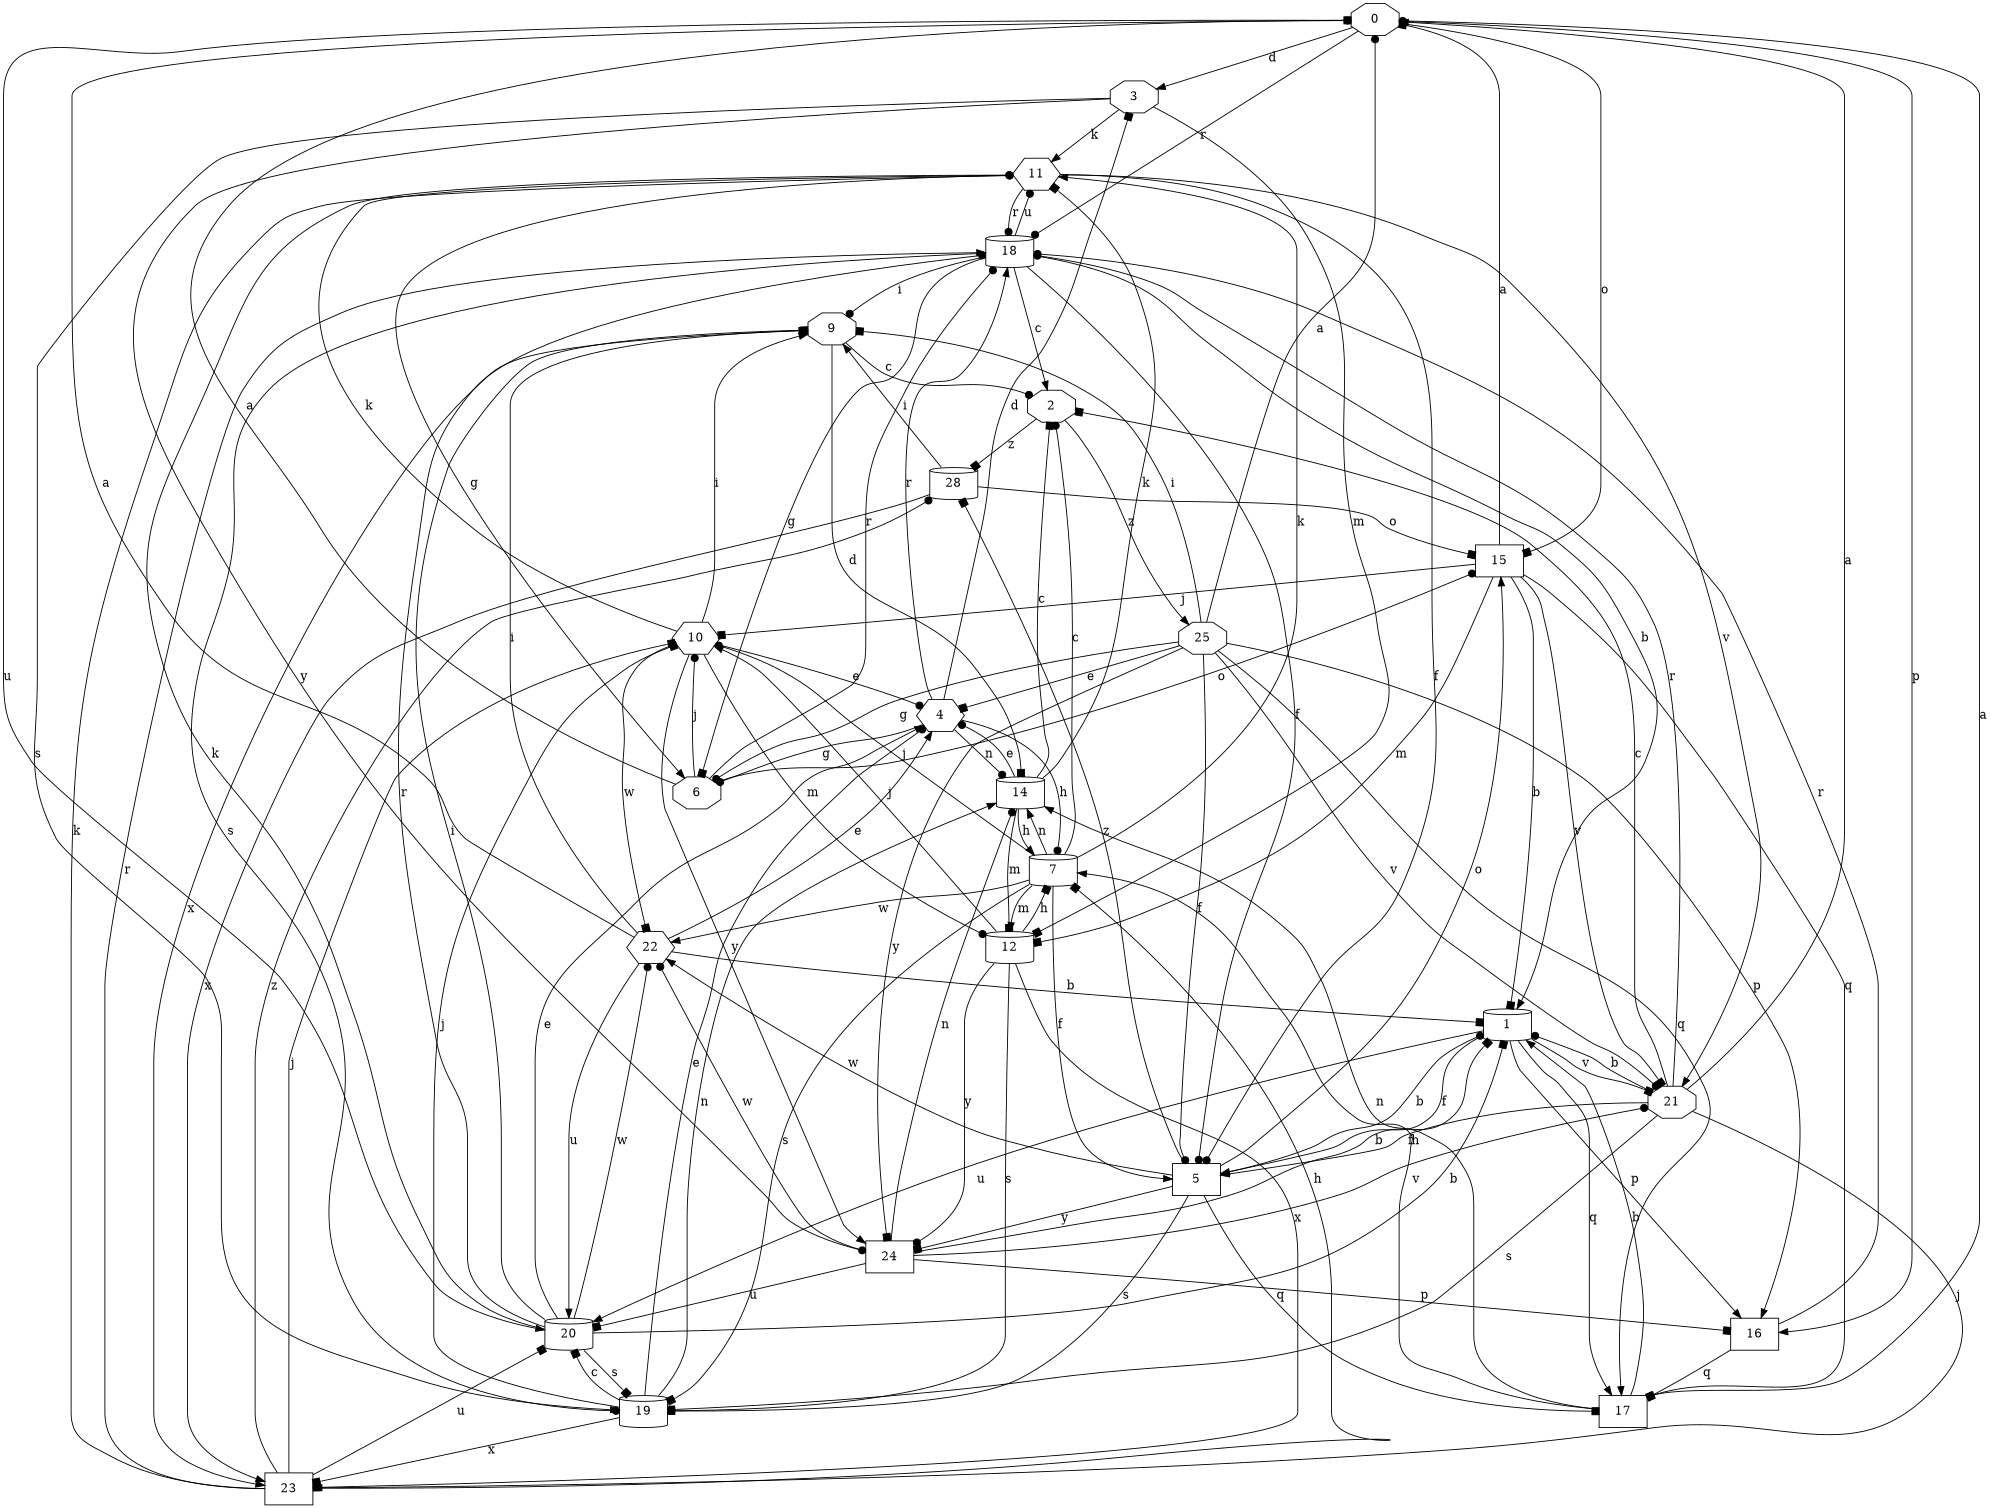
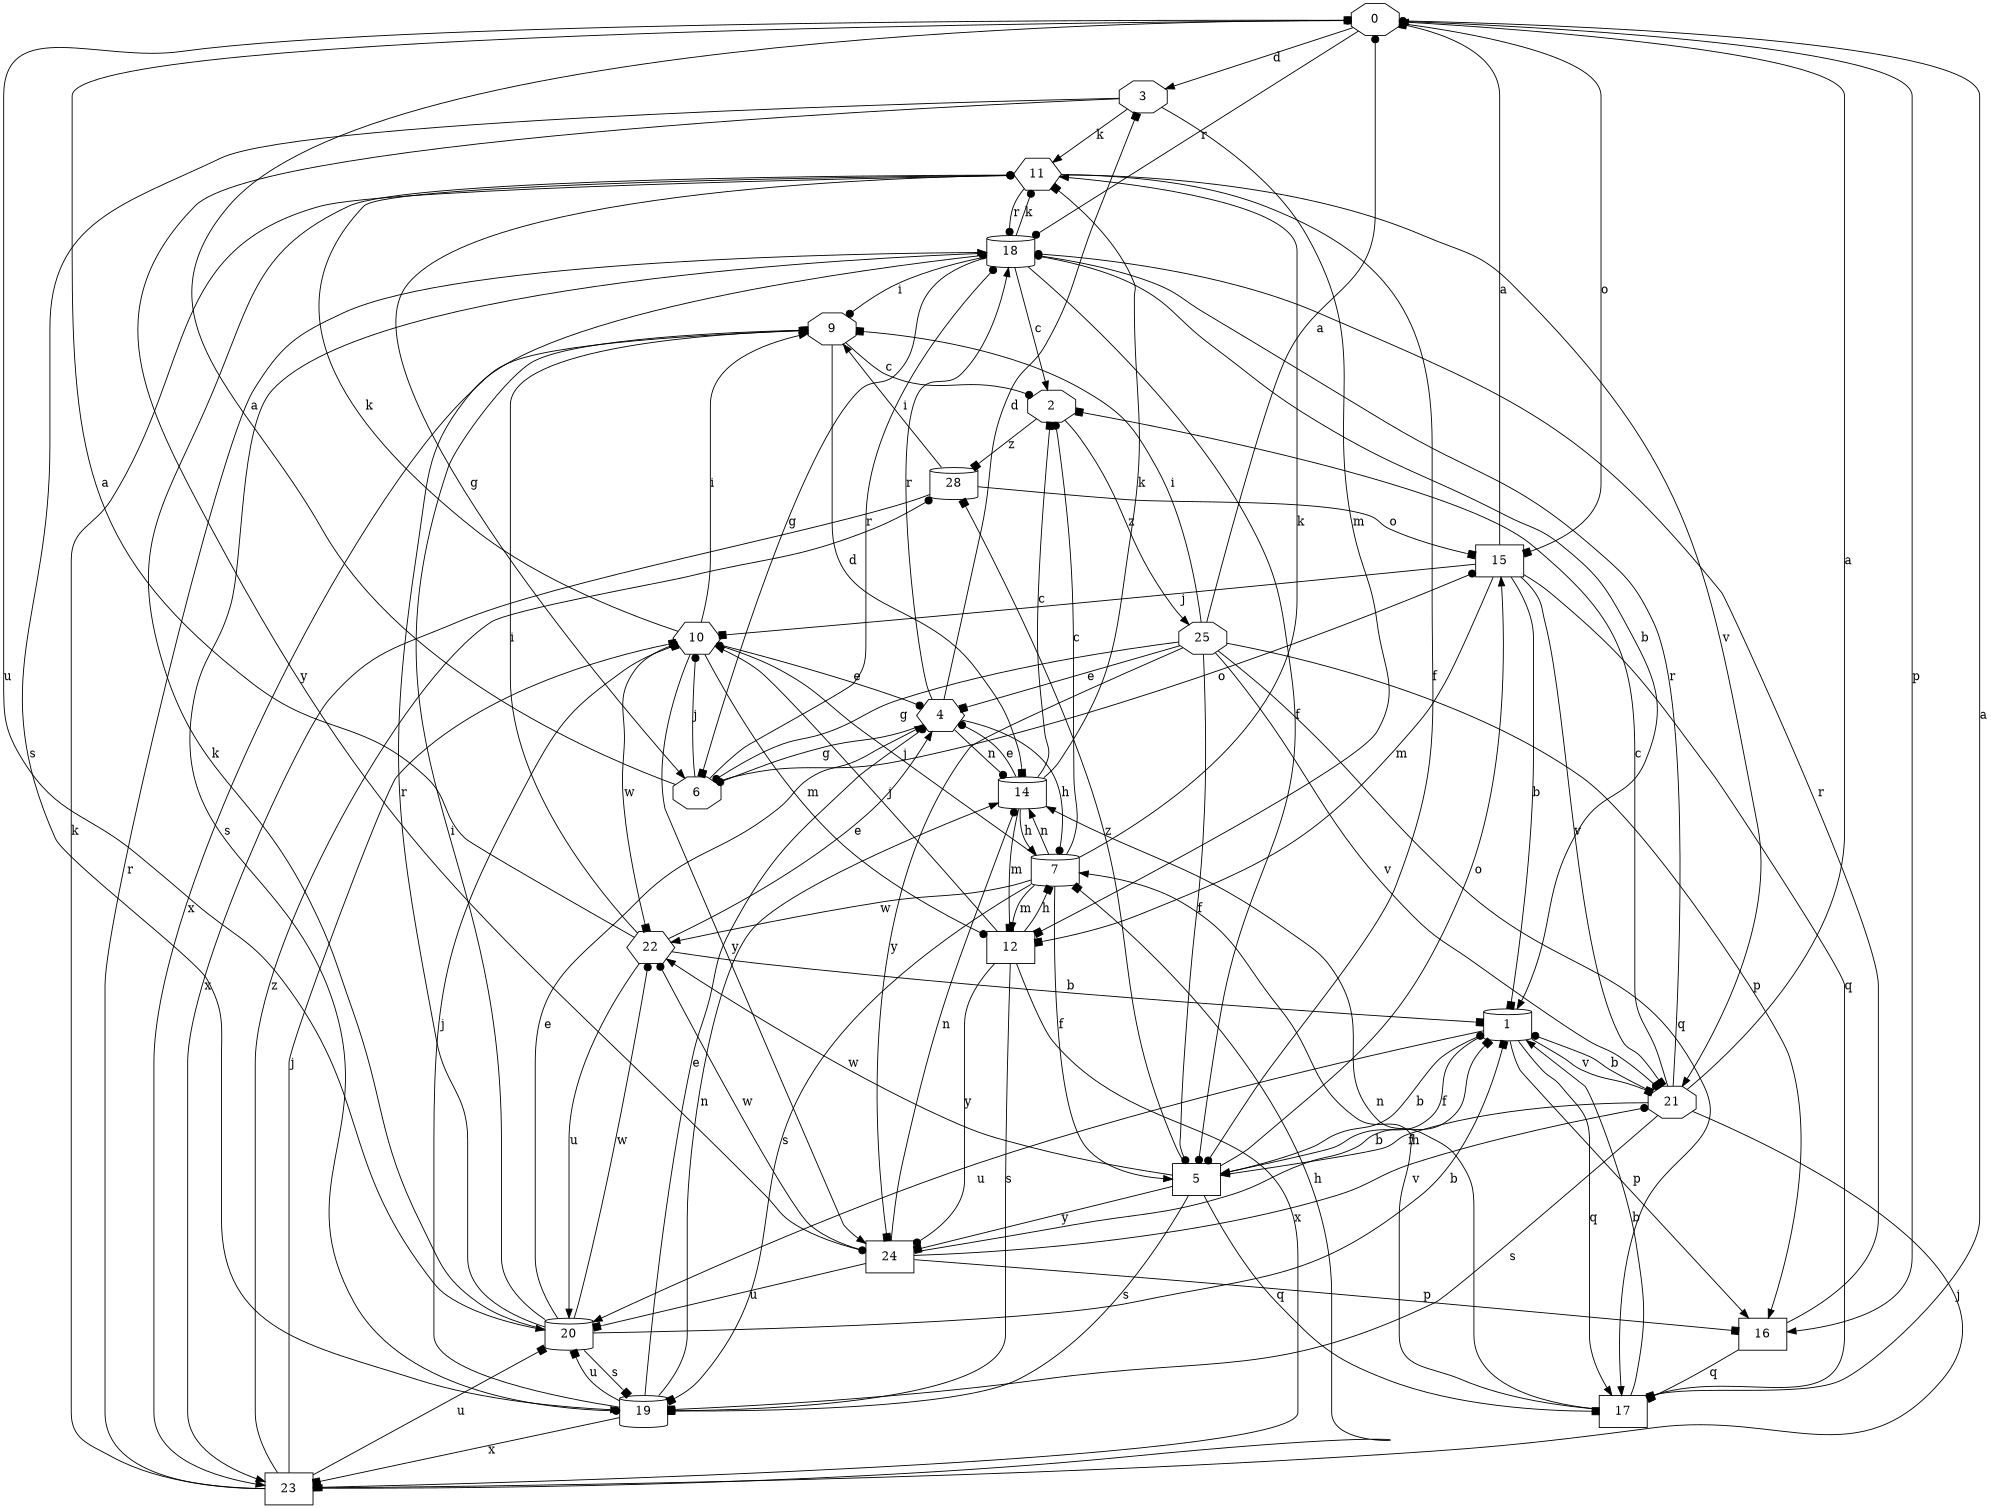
(1028, 213) -> (1029, 213)
(1010, 948) -> (1011, 948)
(595, 1373) -> (594, 1373)
